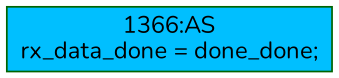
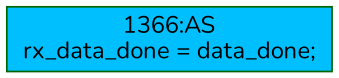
(169, 39) -> (169, 39)
